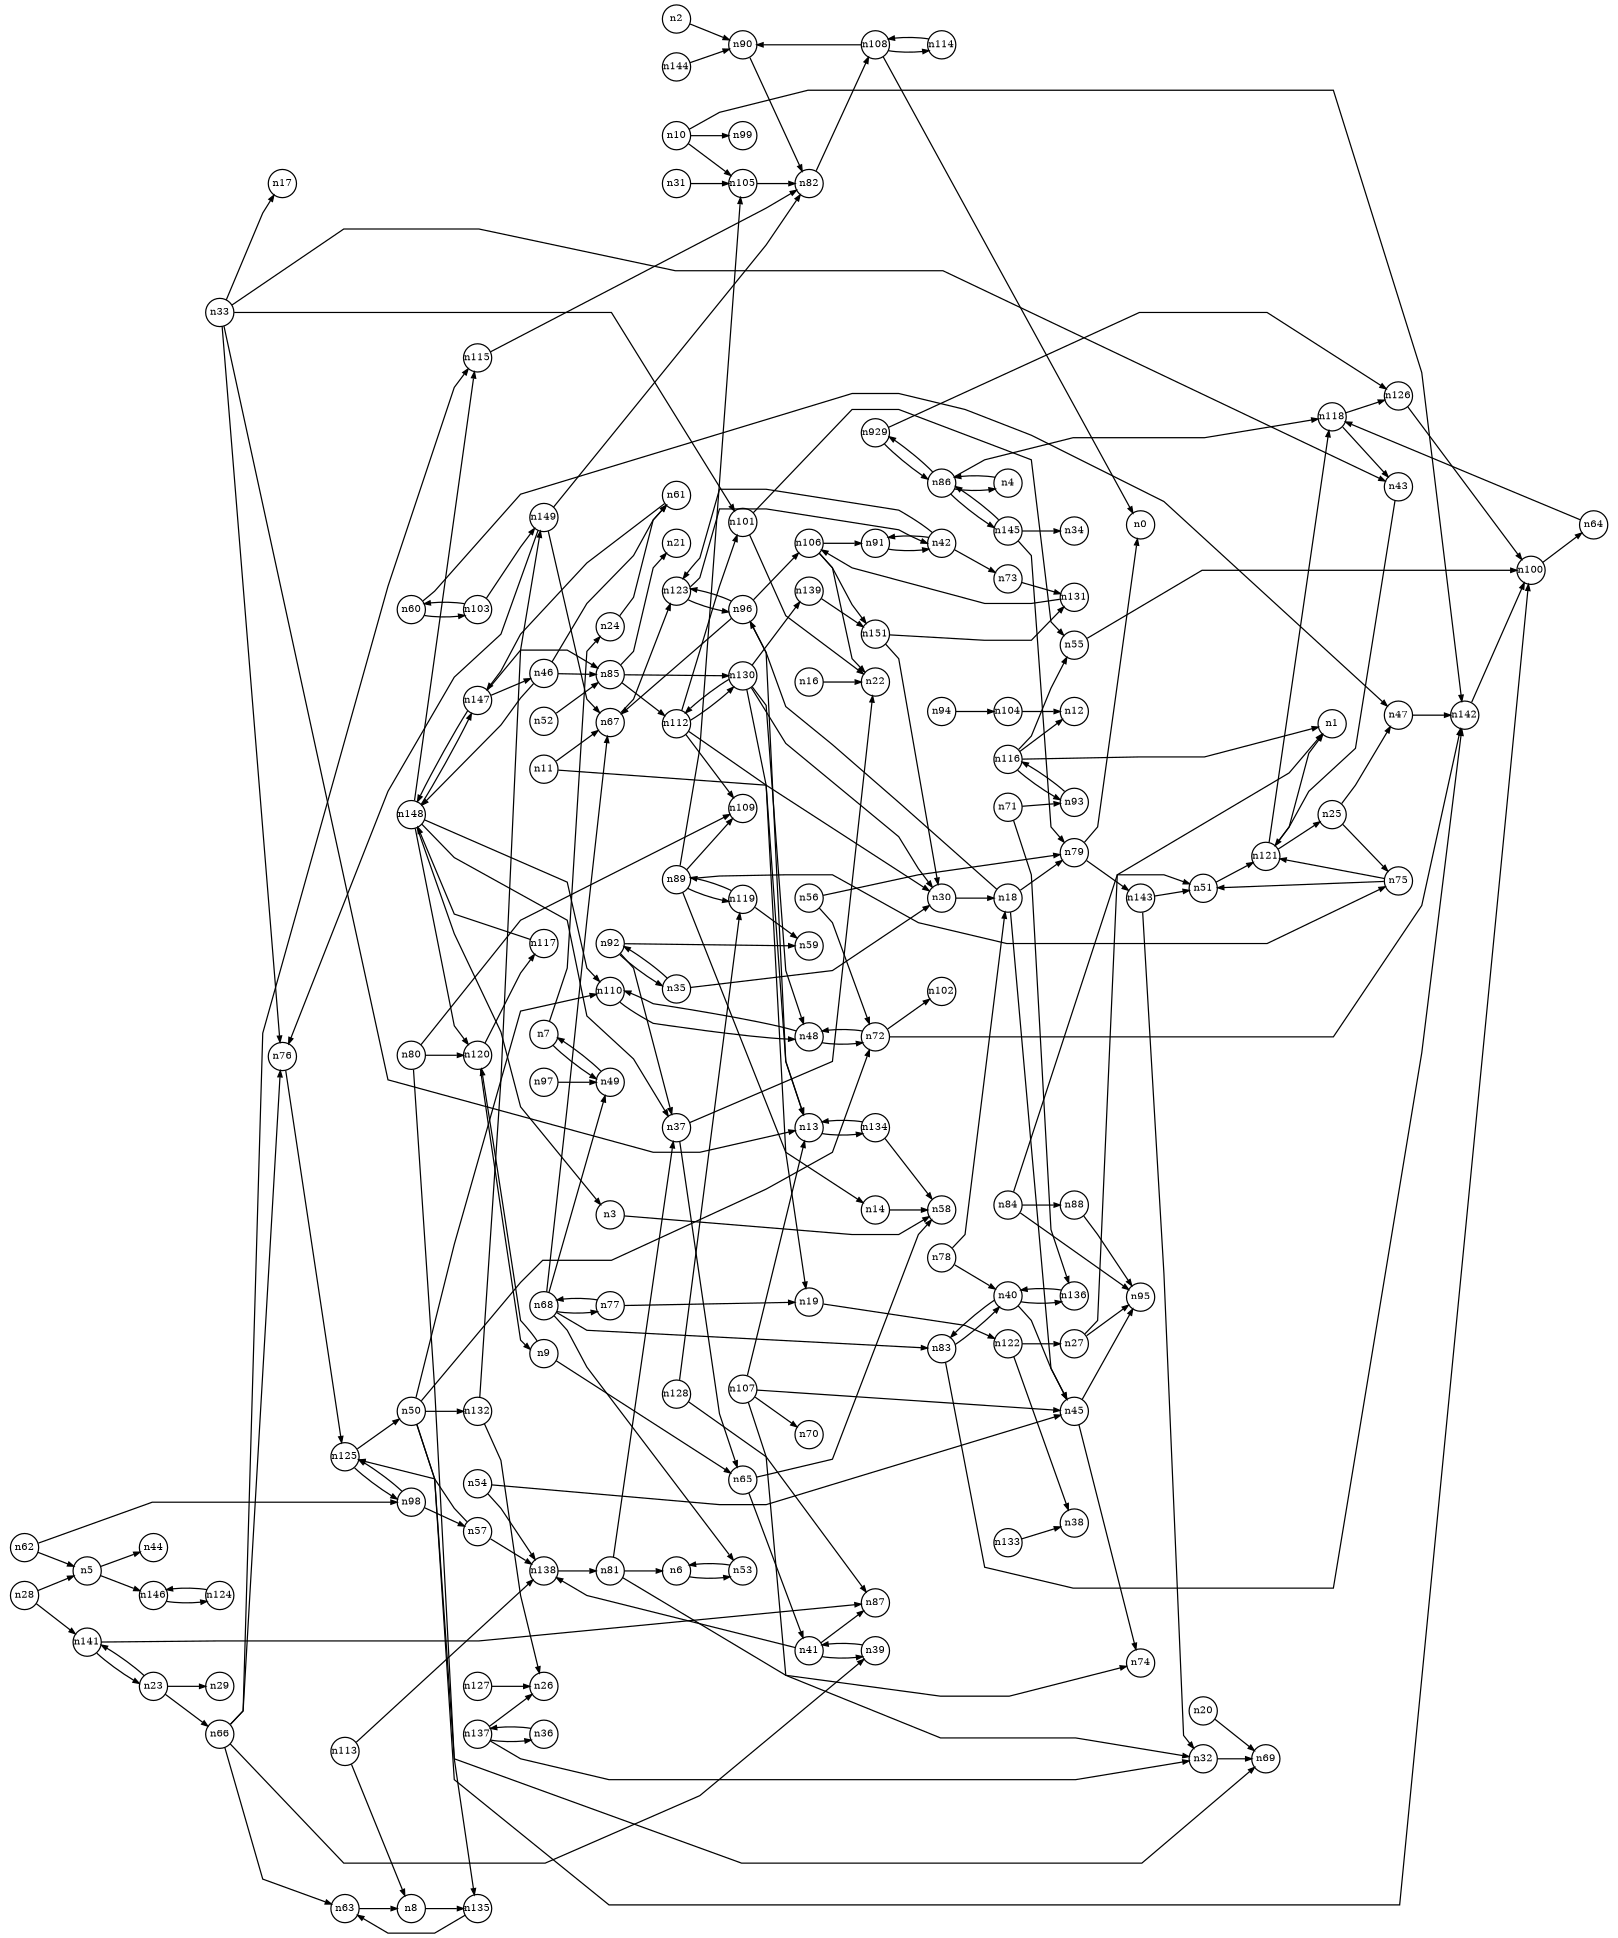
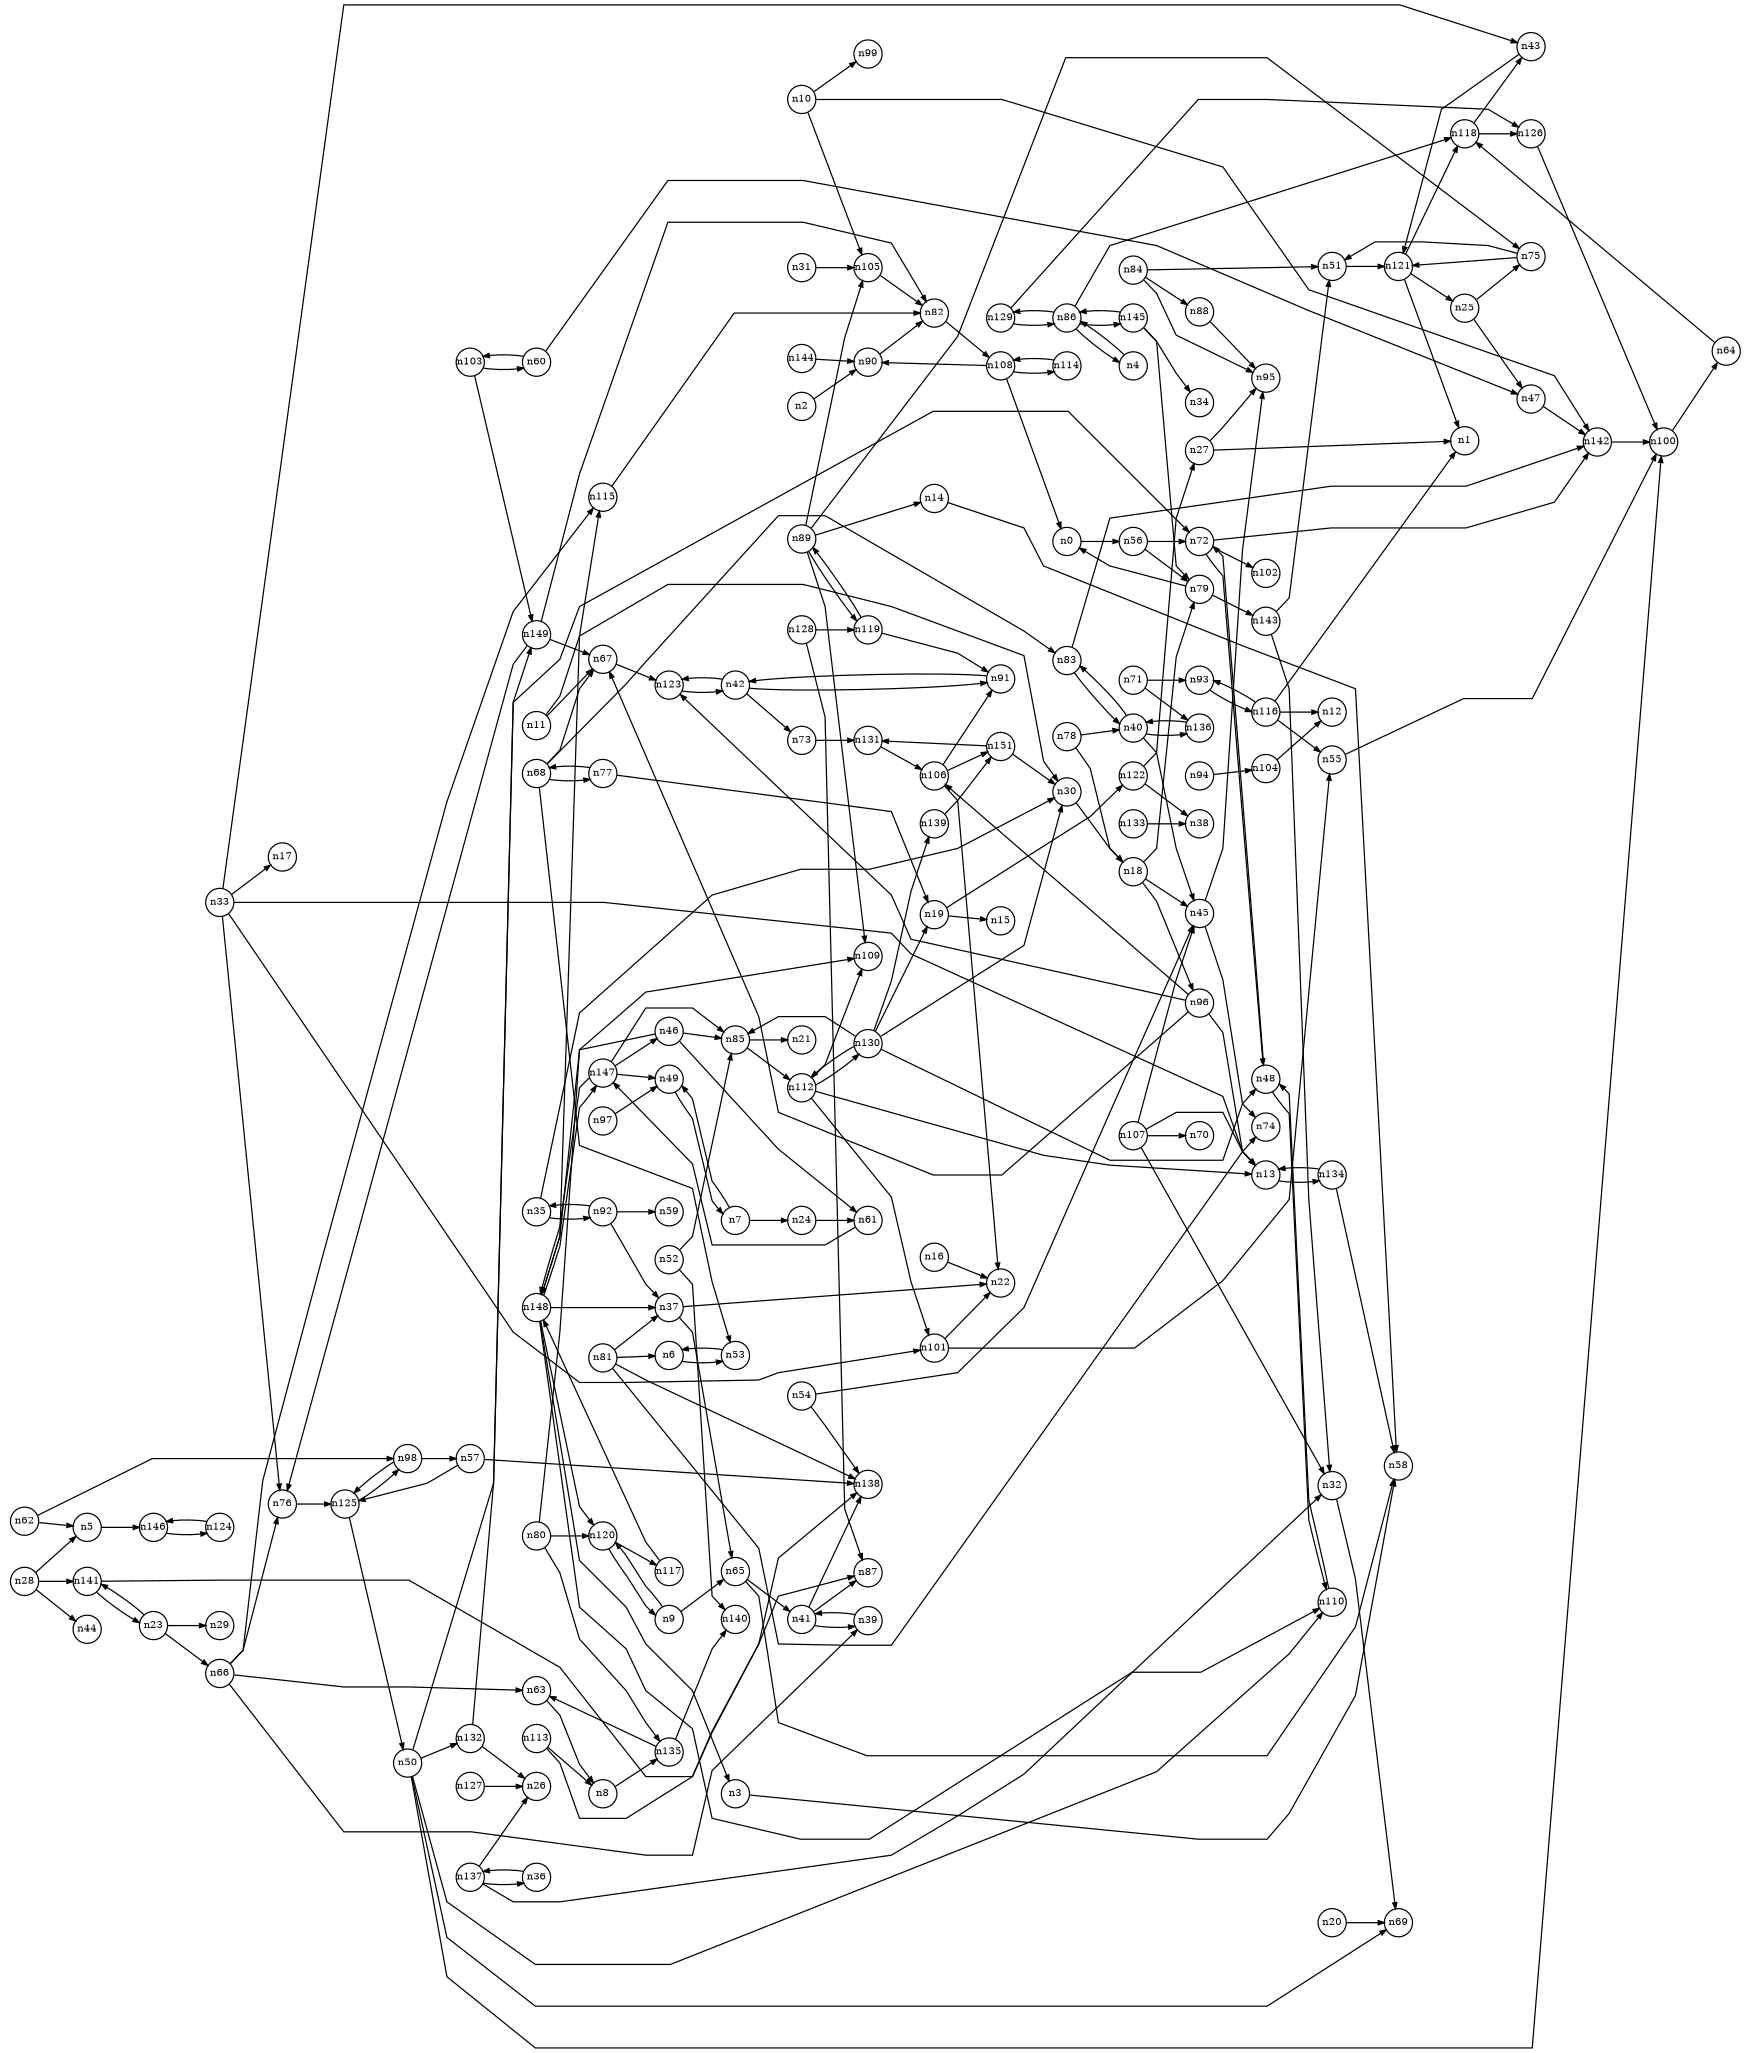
(875, 433) -> (1001, 318)
none -> (1095, 541)
(702, 605) -> none
(678, 675) -> (806, 1017)
(765, 915) -> (934, 647)
none -> (1001, 921)
(576, 1197) -> (633, 1076)
(117, 1560) -> (53, 1603)
(574, 1571) -> (732, 1421)
none -> (735, 1619)
